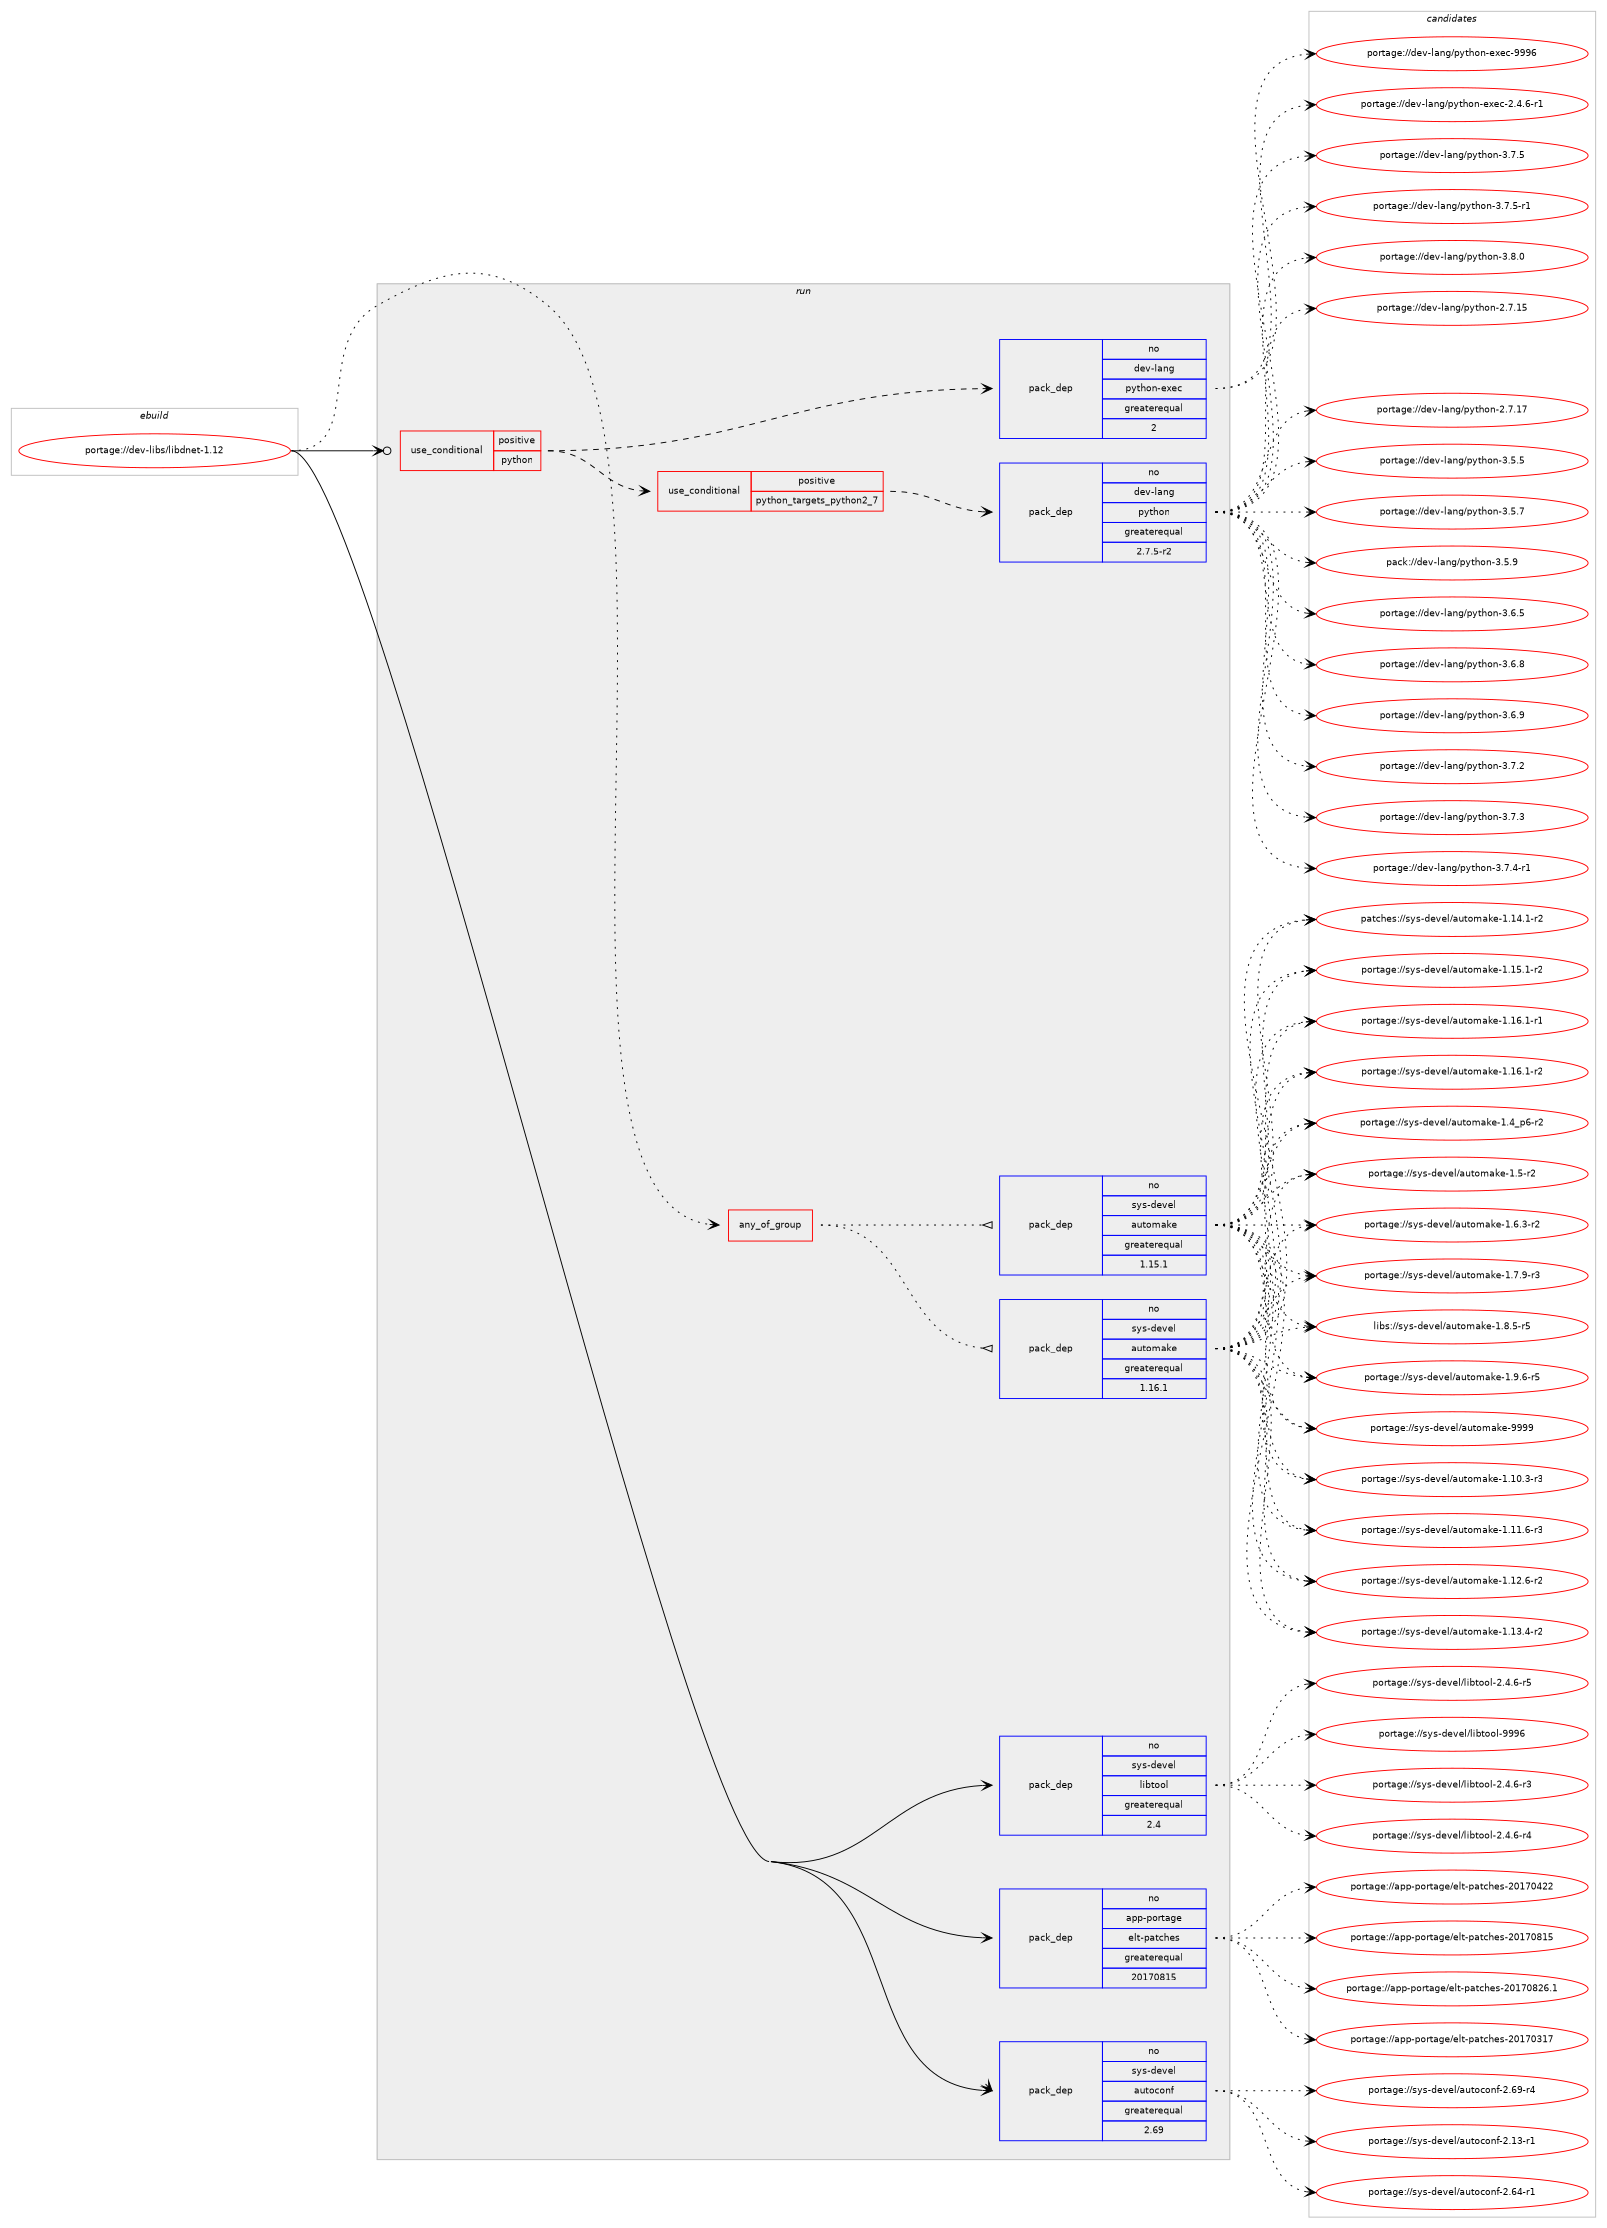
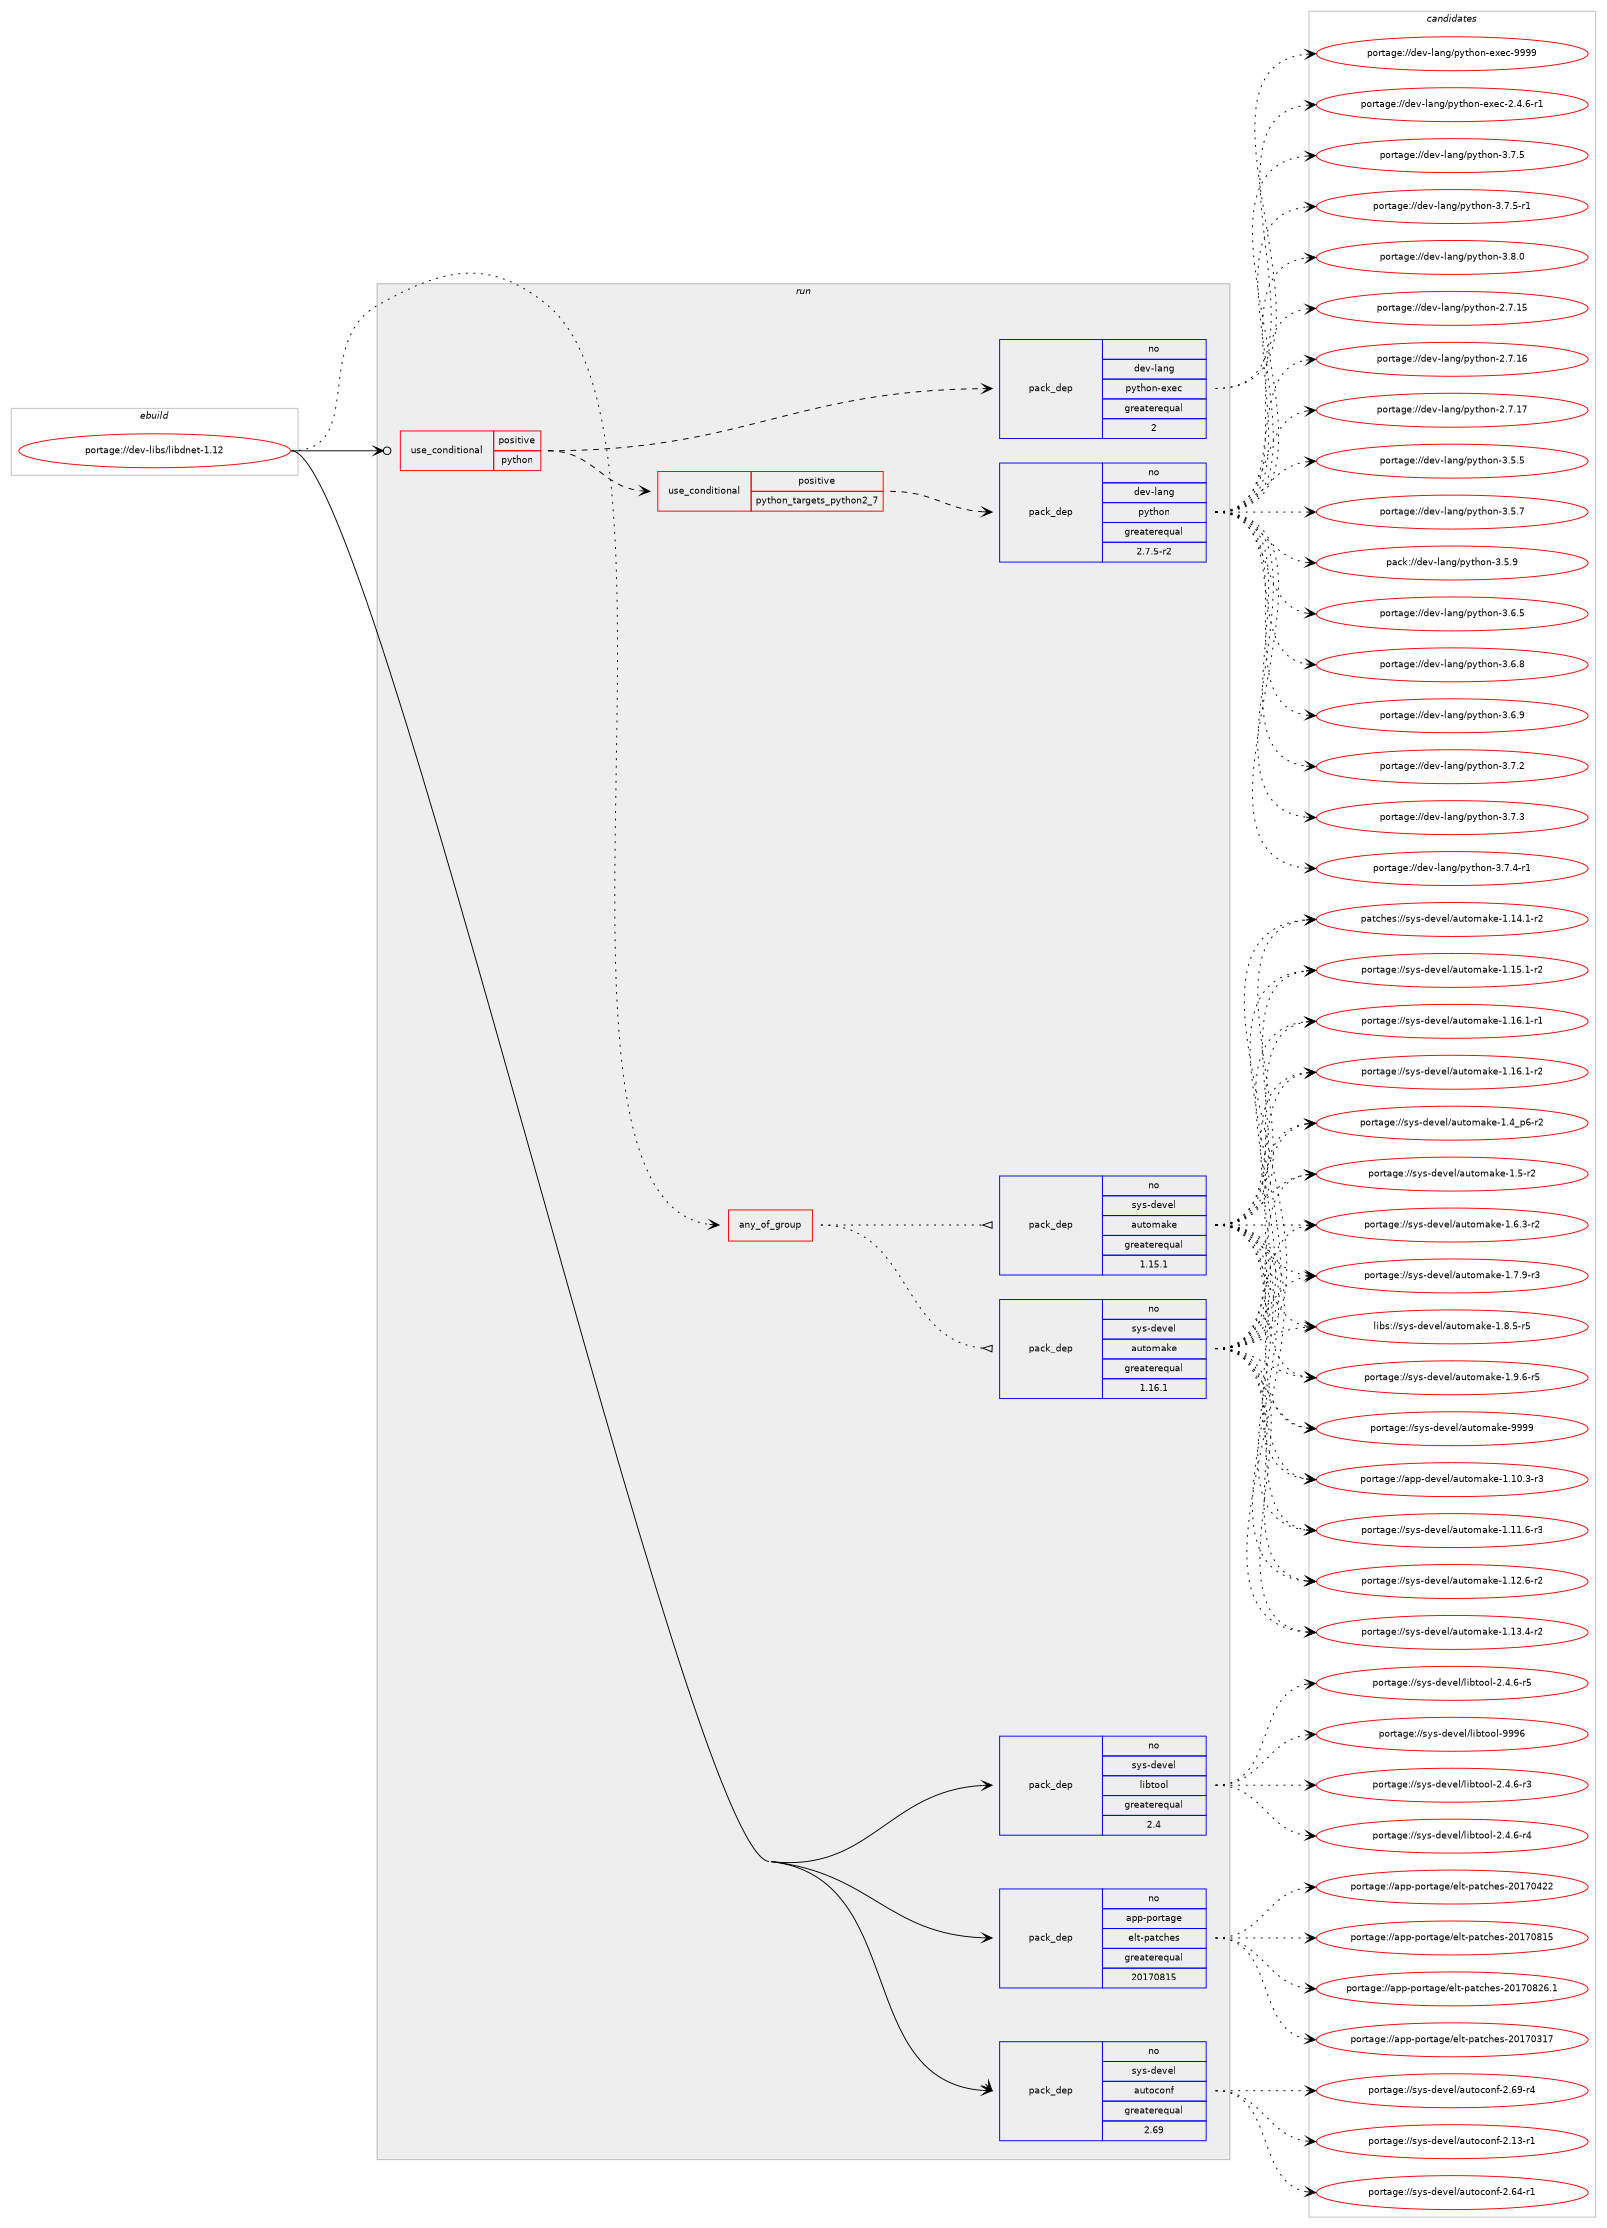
(1452, 54) -> (1452, 54)
none -> (1452, 359)
(1452, 1480) -> (1452, 1480)
